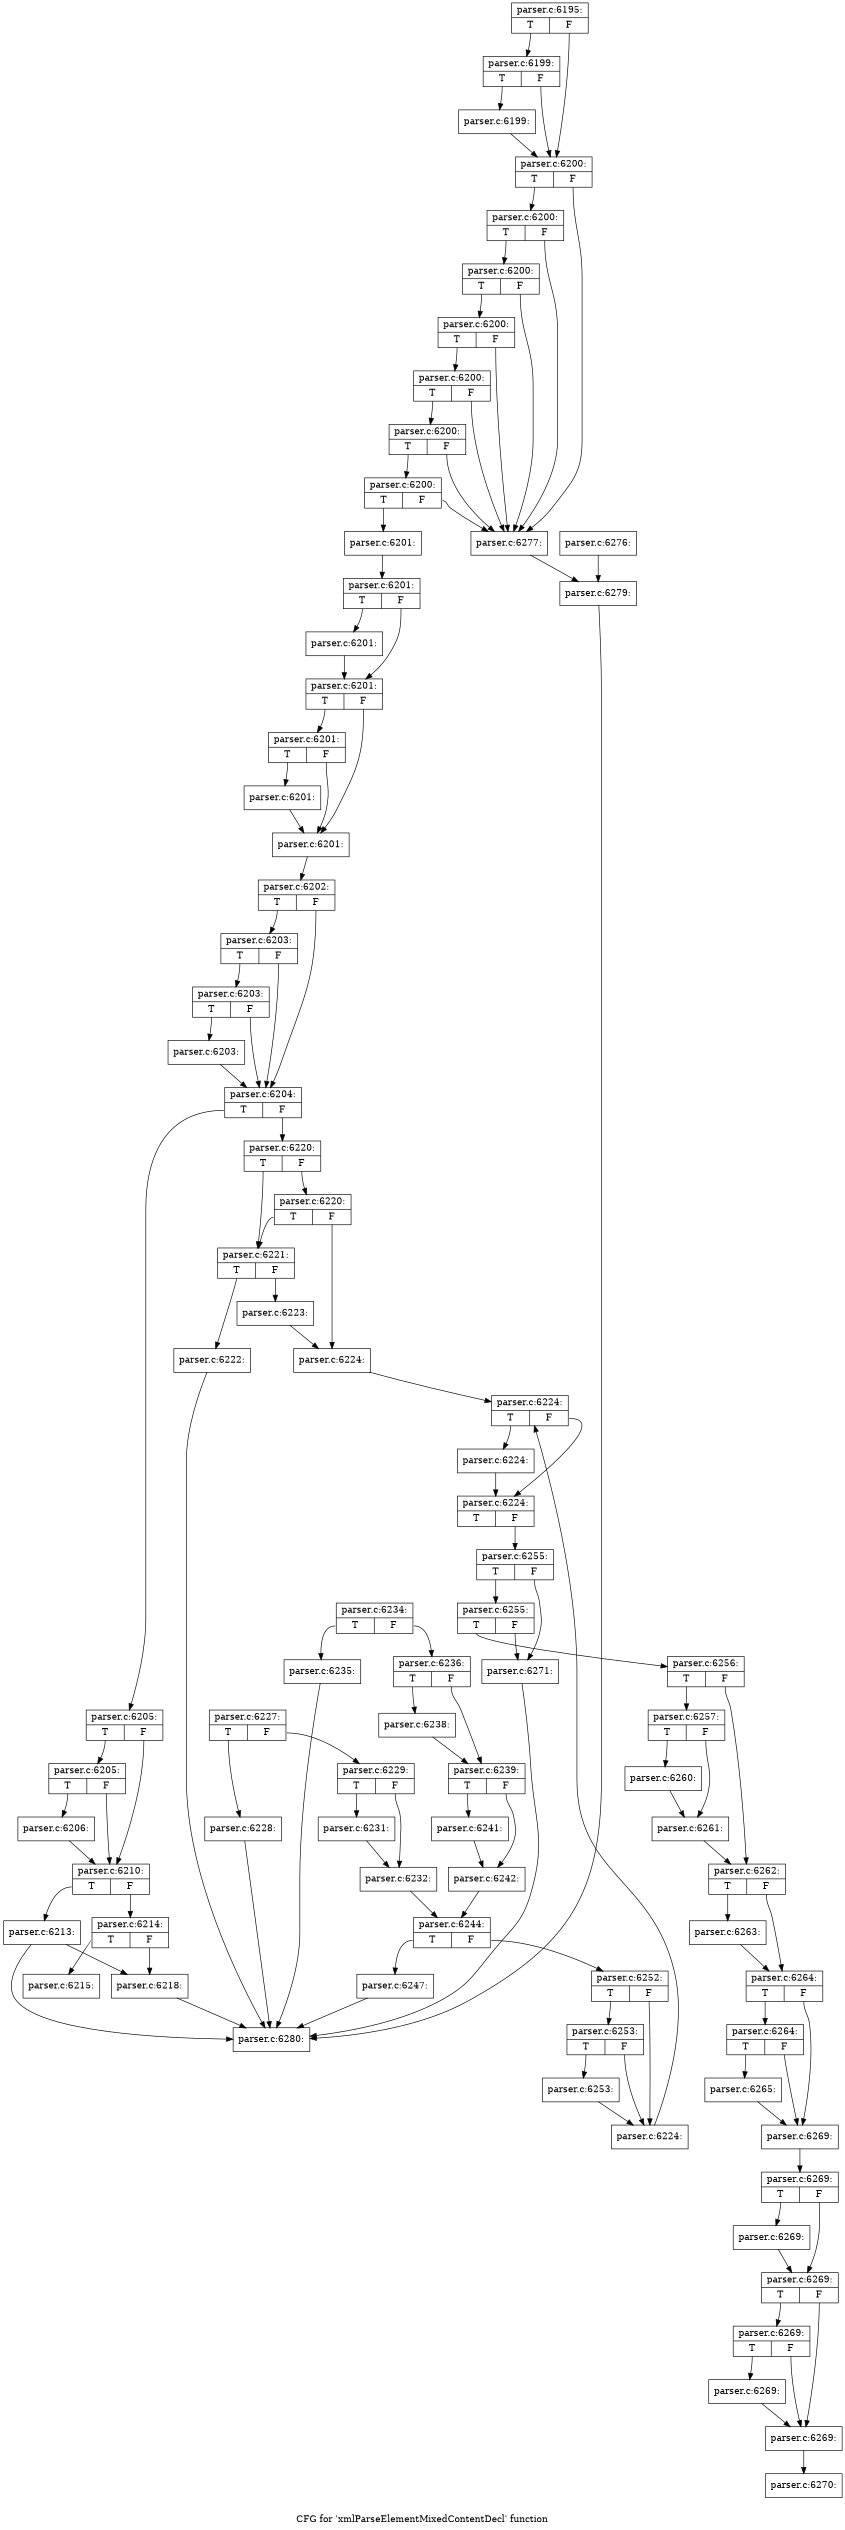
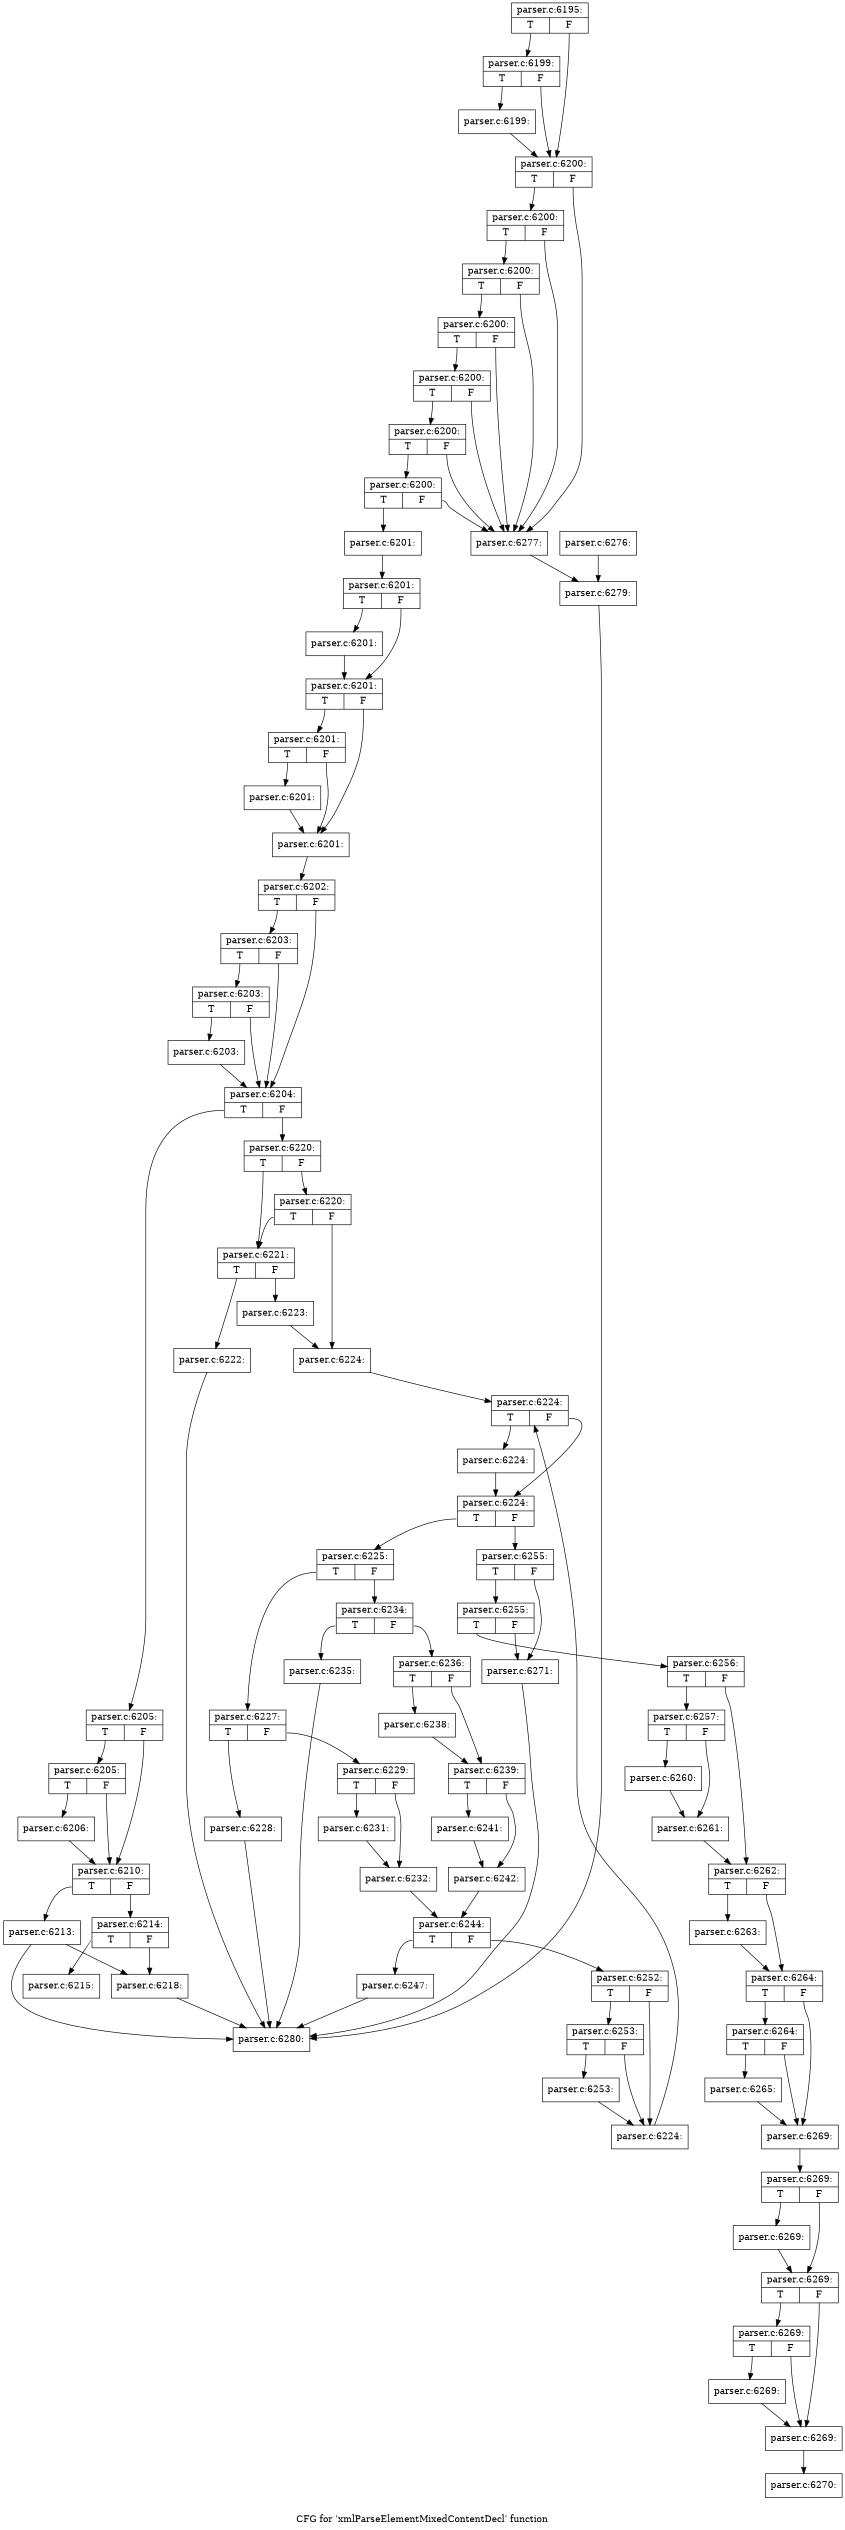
none -> (355, 1565)
